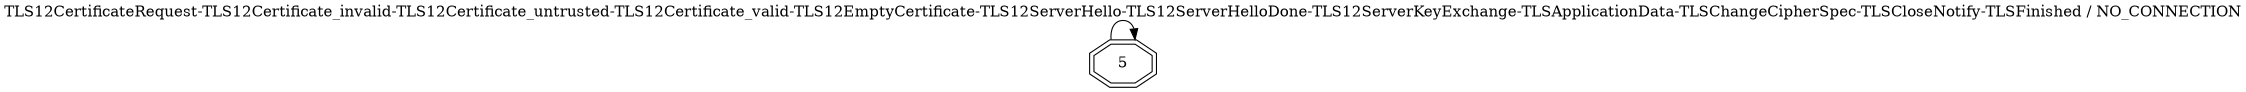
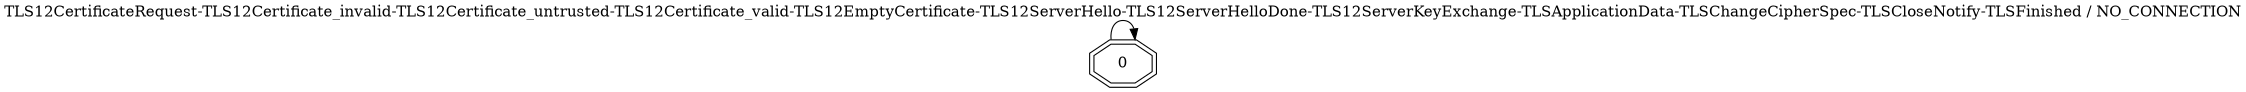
(1123, 64) -> (1123, 64)
